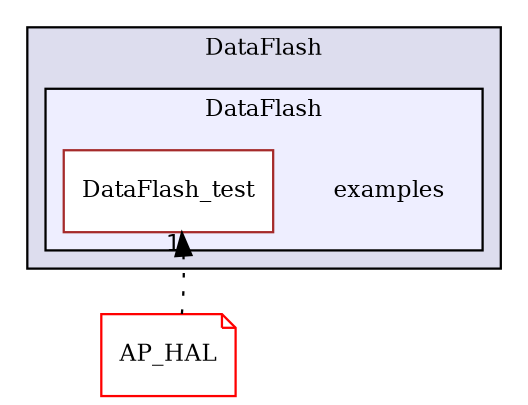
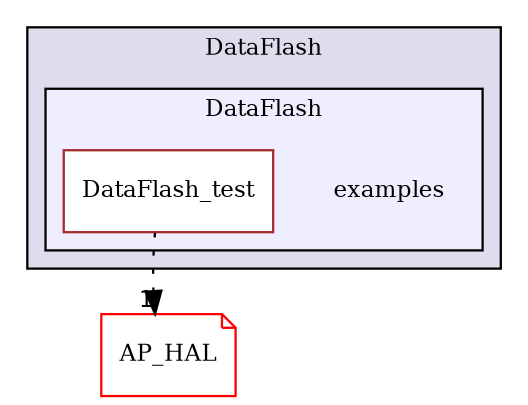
(184, 285) -> (153, 262)
